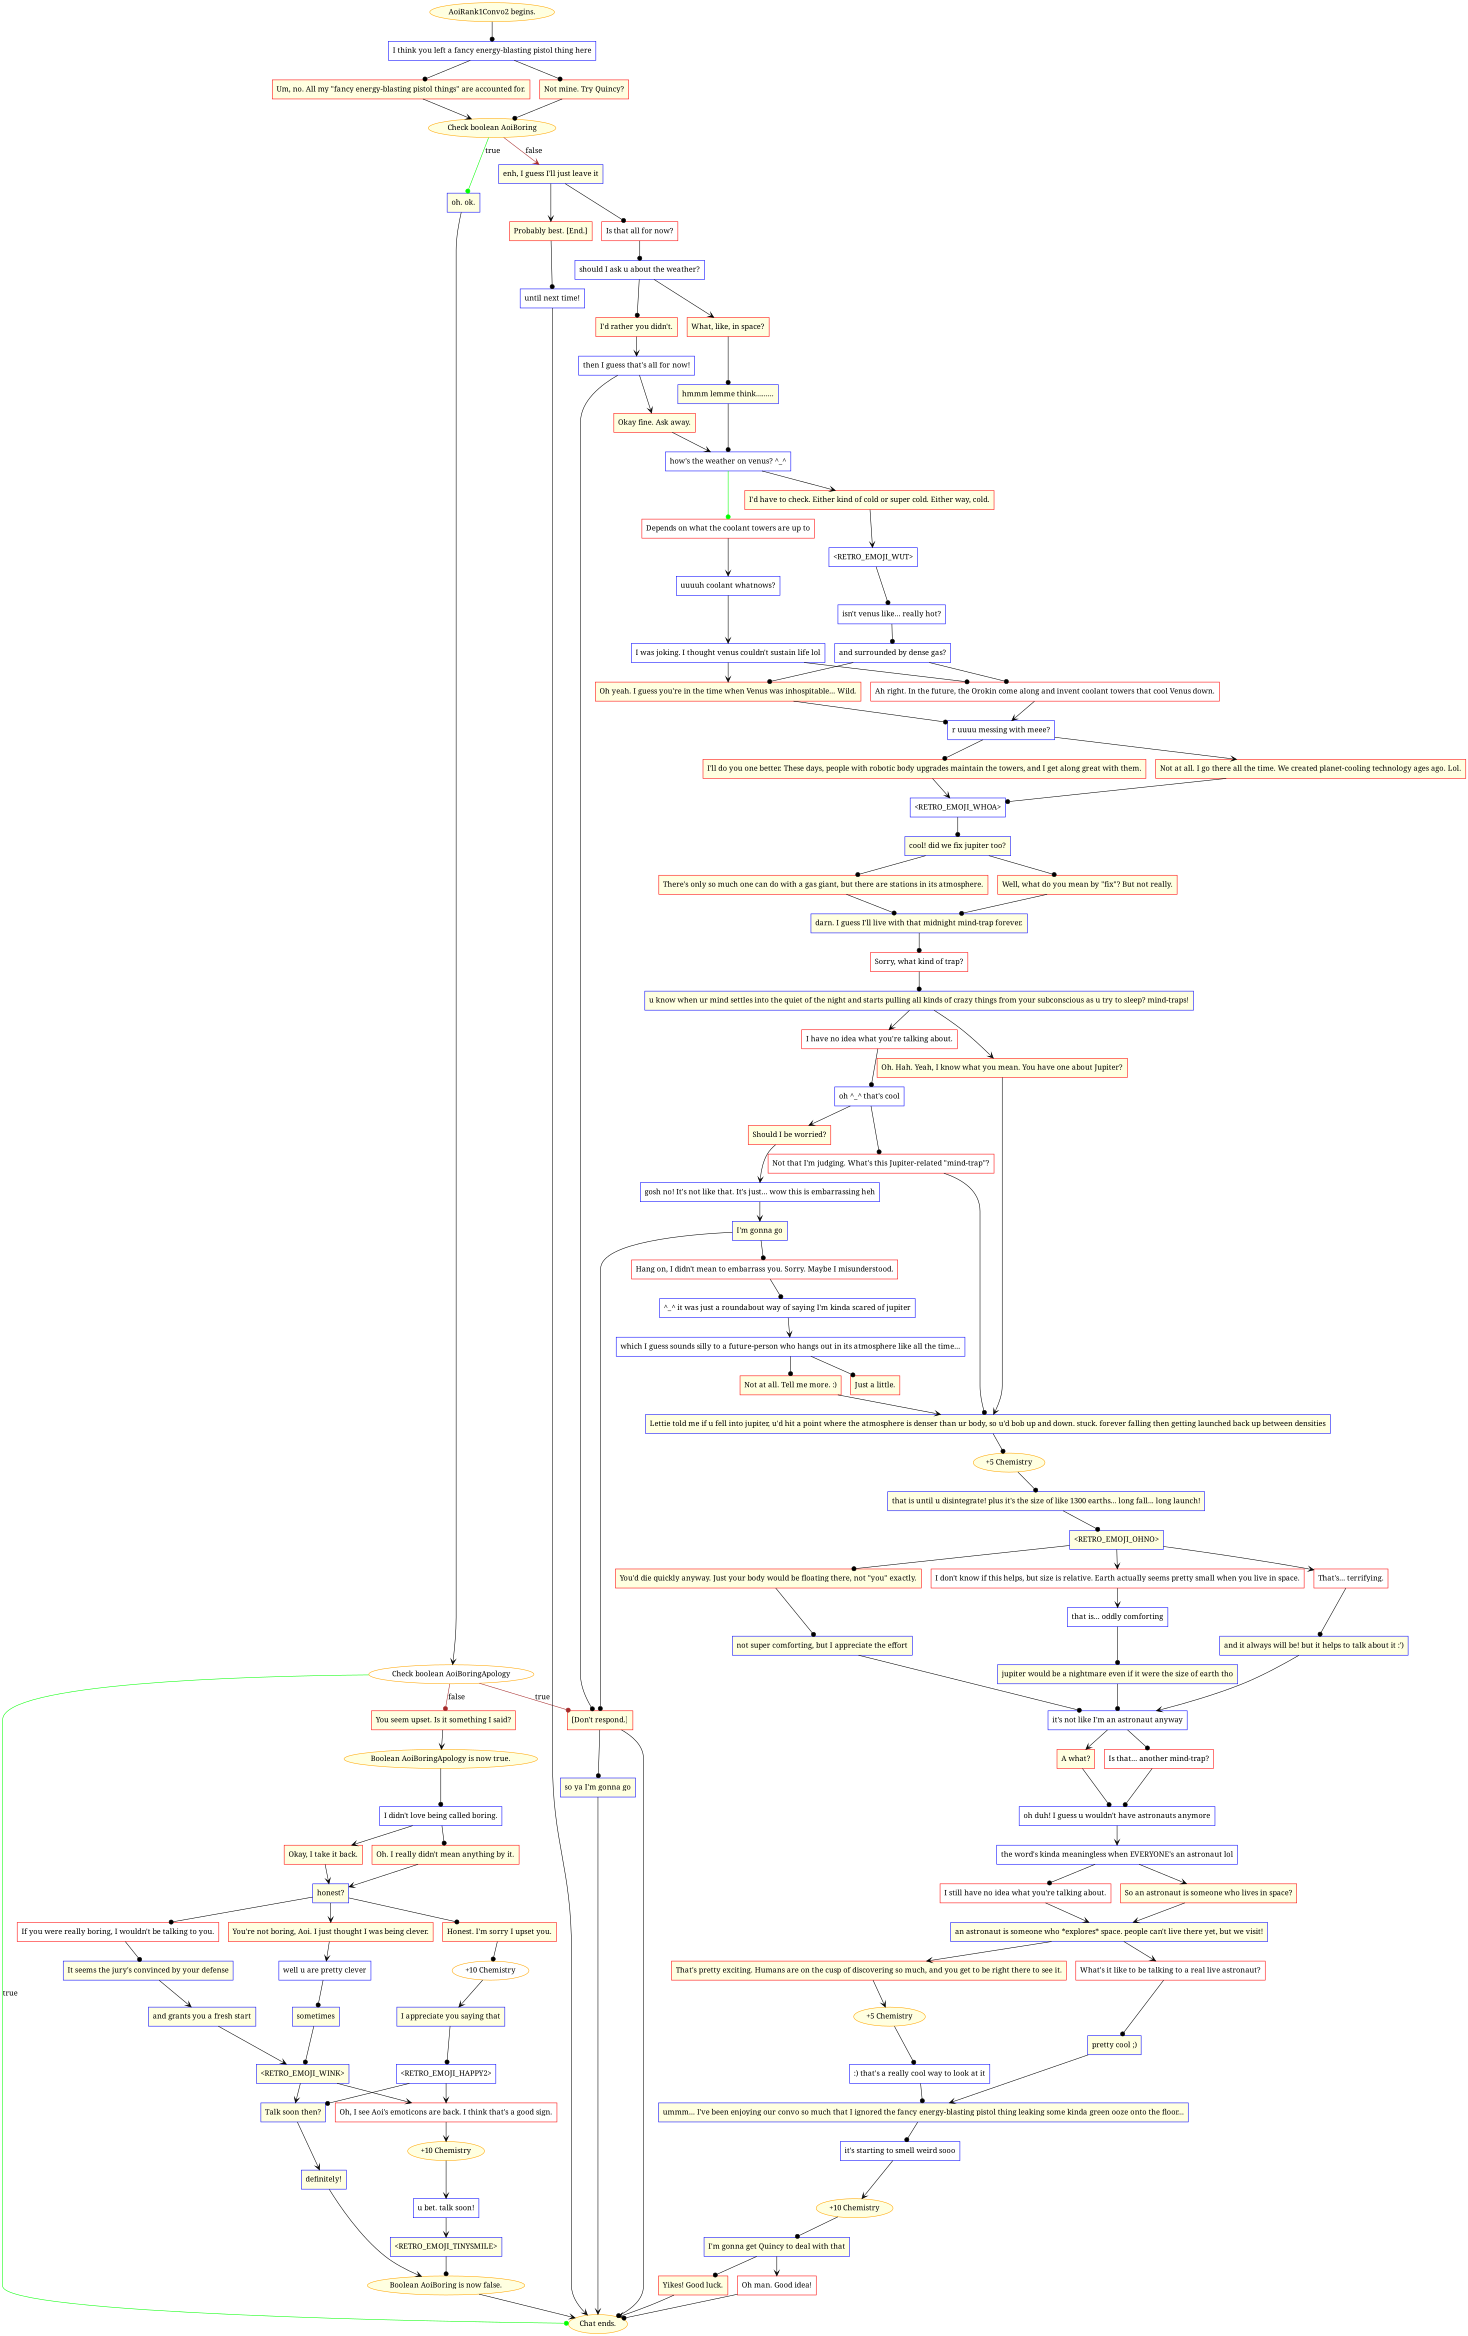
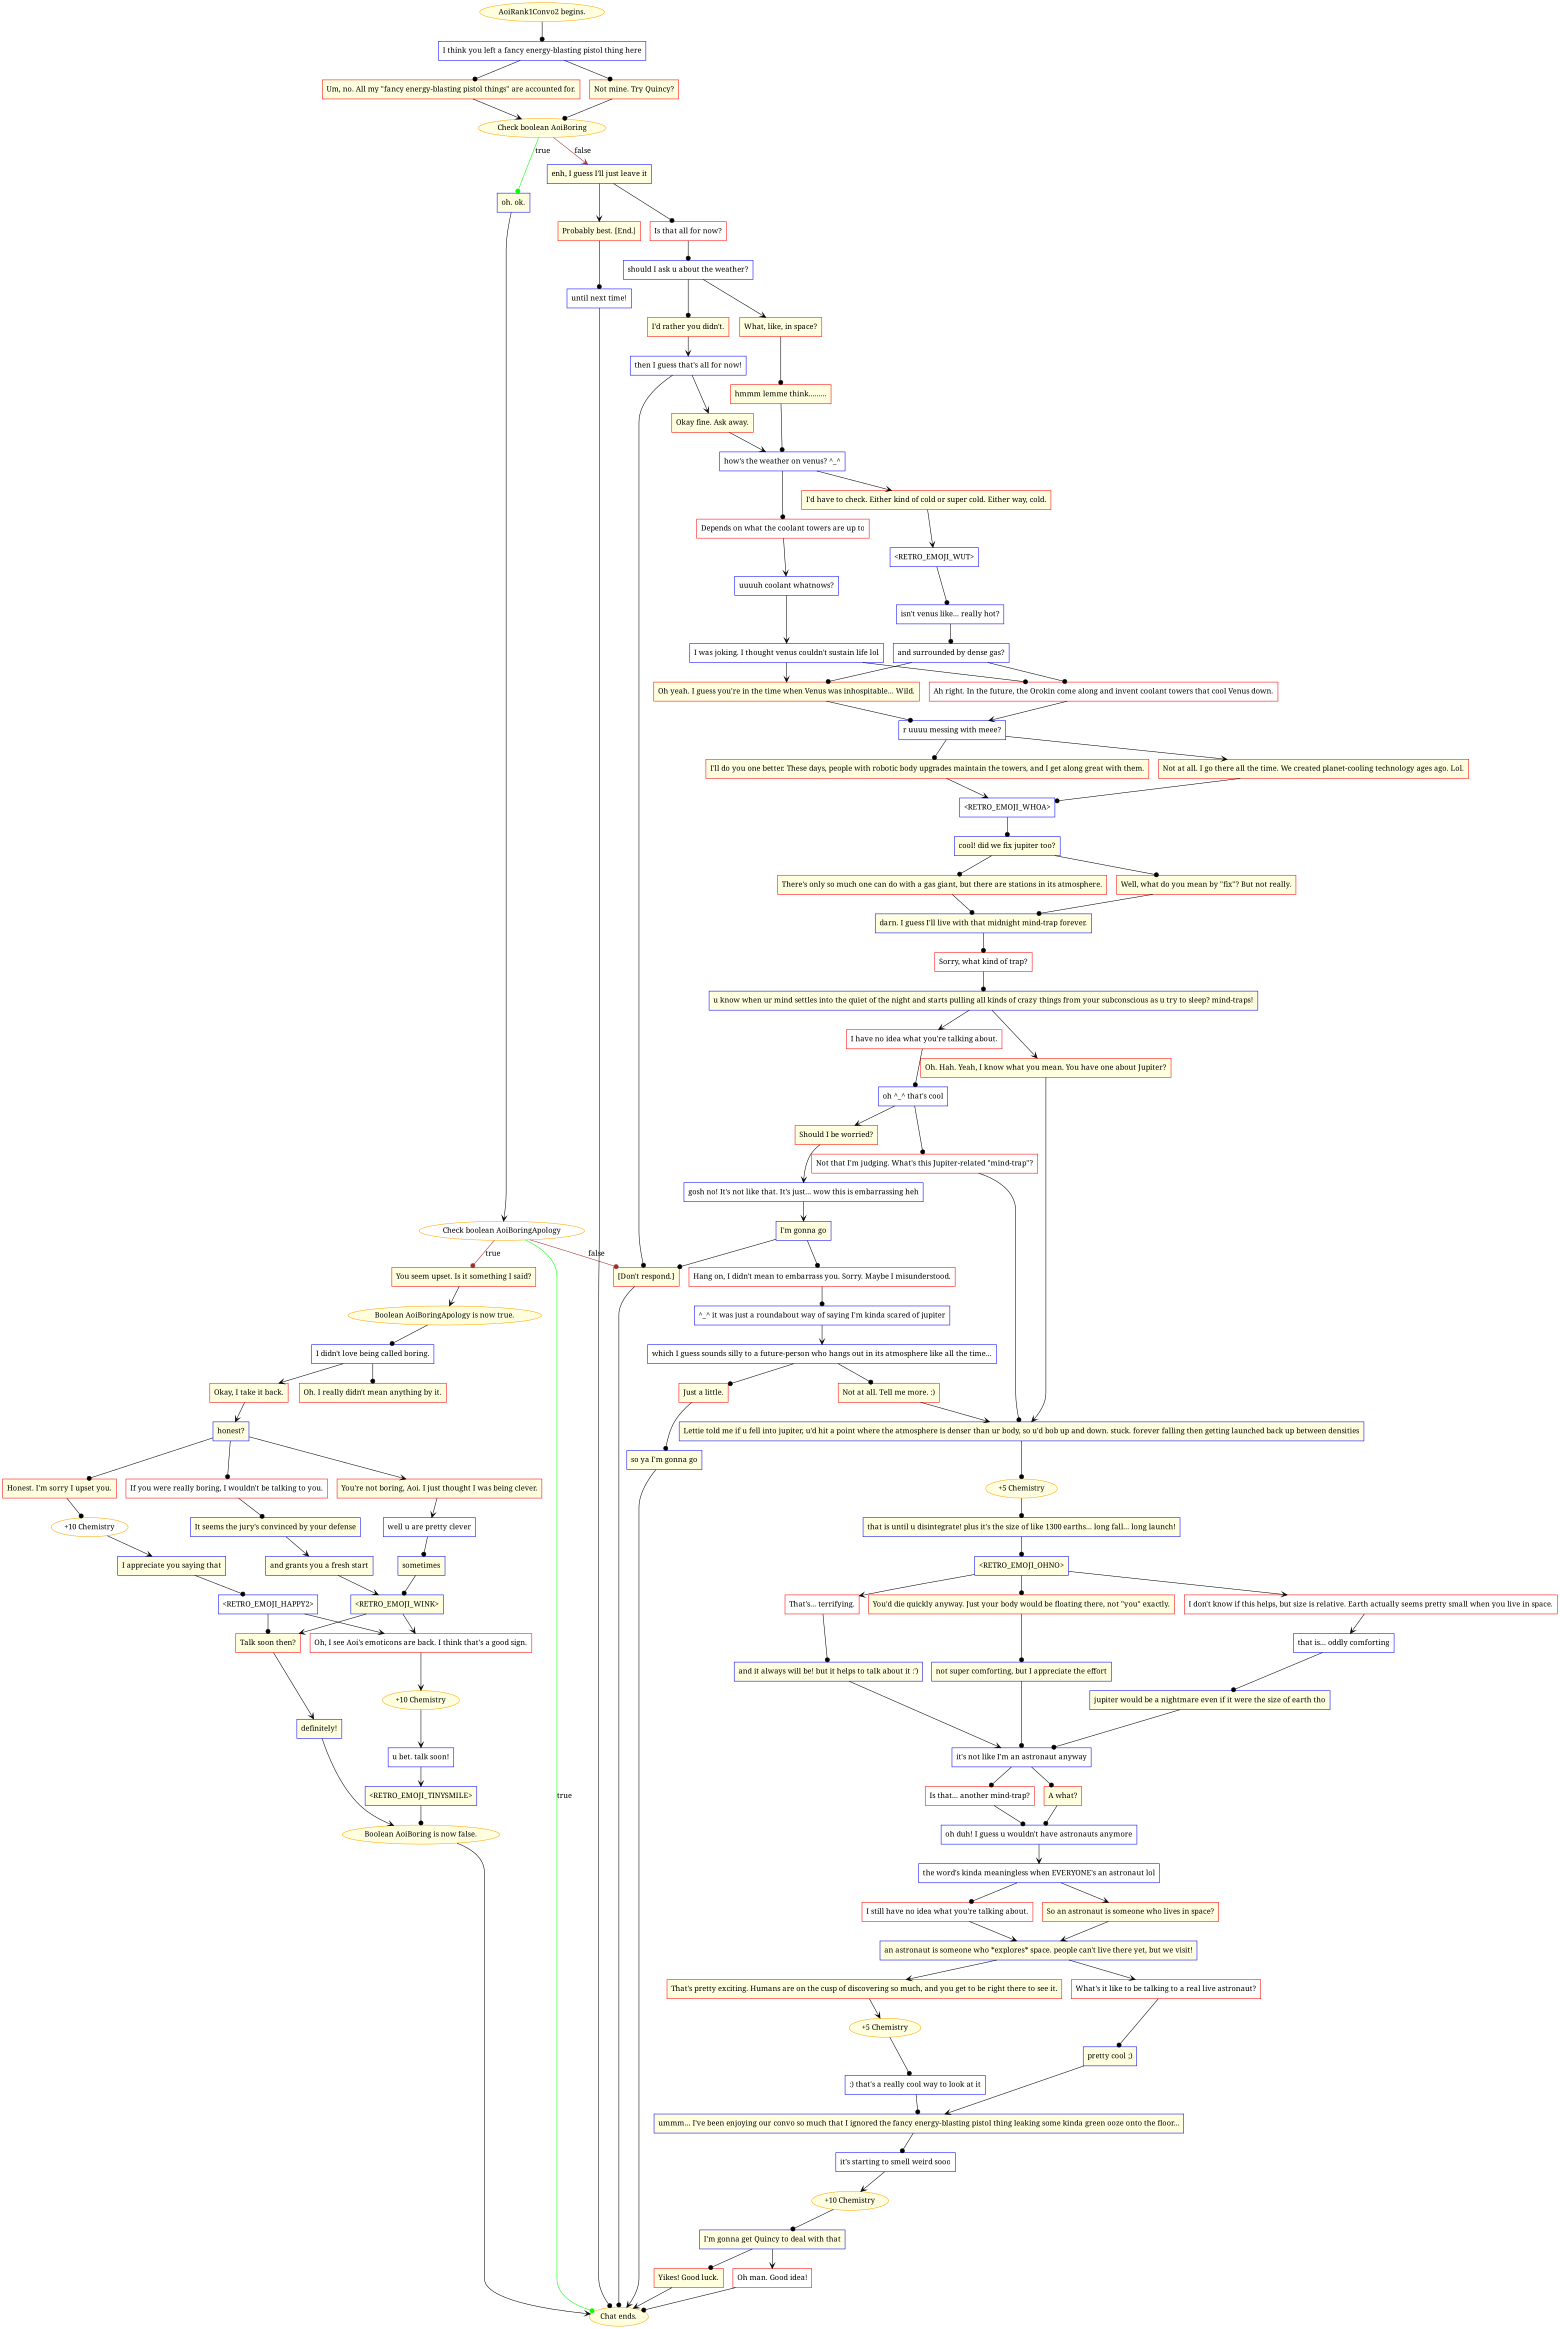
(728, 394) -> (781, 394)
(728, 493) -> (783, 493)
(552, 1312) -> (599, 1307)
(457, 1697) -> (493, 1254)
(543, 1697) -> (597, 1254)
(1099, 1738) -> (1041, 1775)
(599, 1752) -> (675, 1422)
(386, 1875) -> none
(293, 2112) -> (268, 1643)
